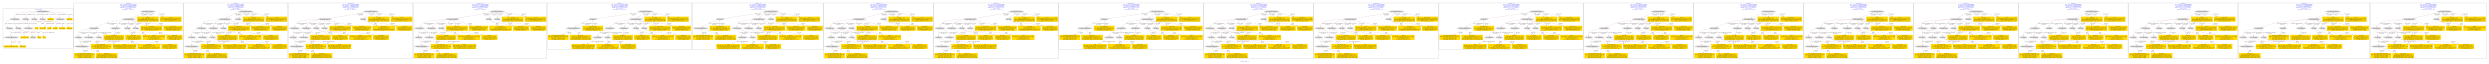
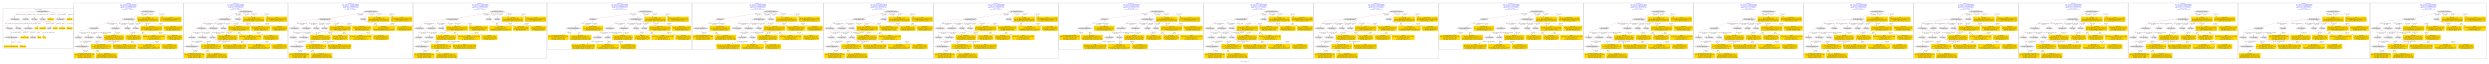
(38, 22) -> (34, 22)
(49, 28) -> (49, 28)
